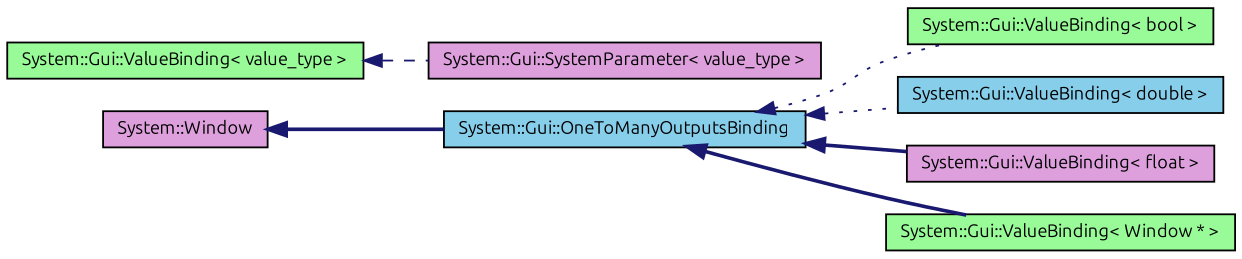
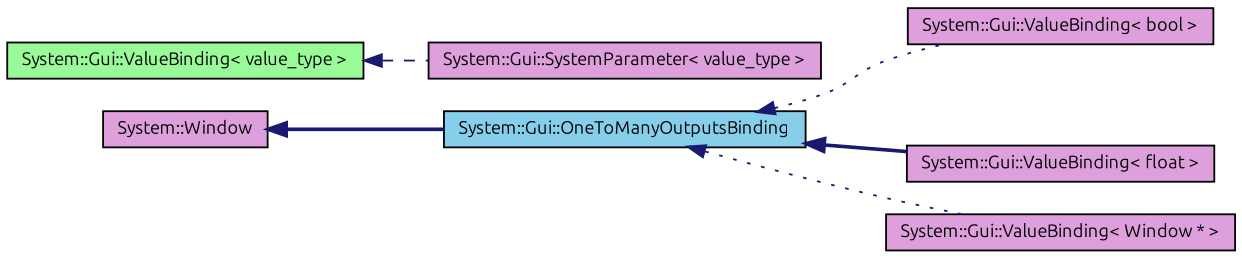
(1061, 26) -> (1061, 26)
(1061, 95) -> none
(835, 186) -> (835, 186)
(1061, 232) -> (1061, 232)
